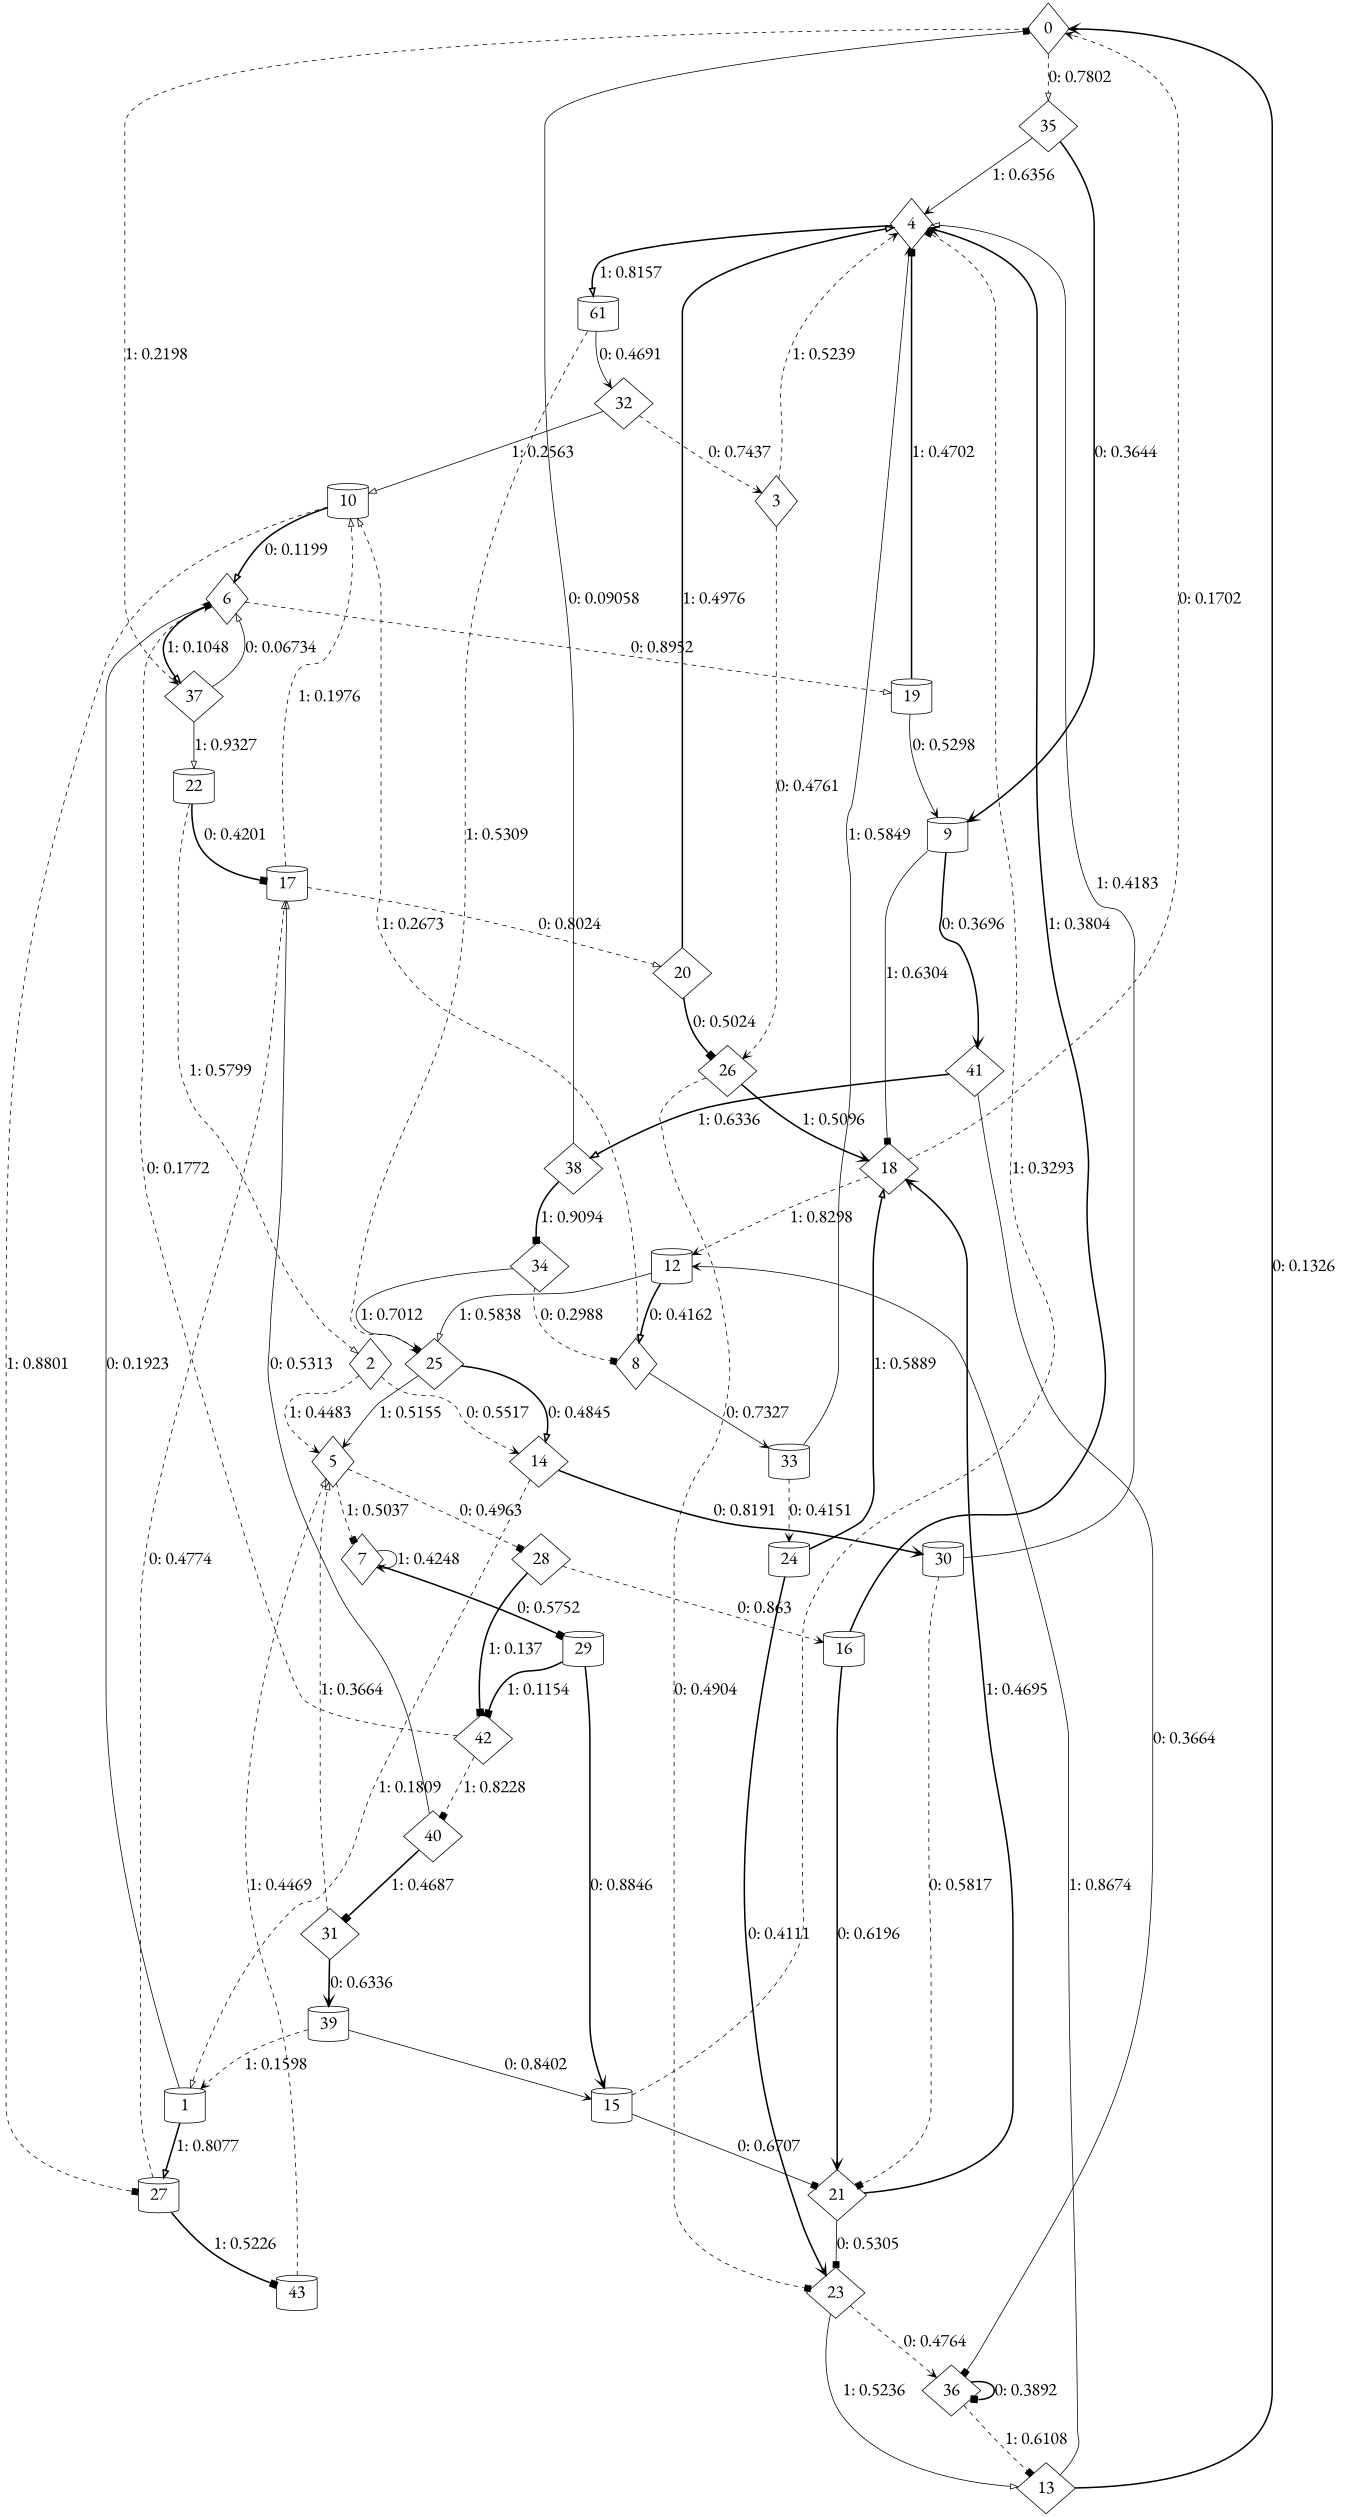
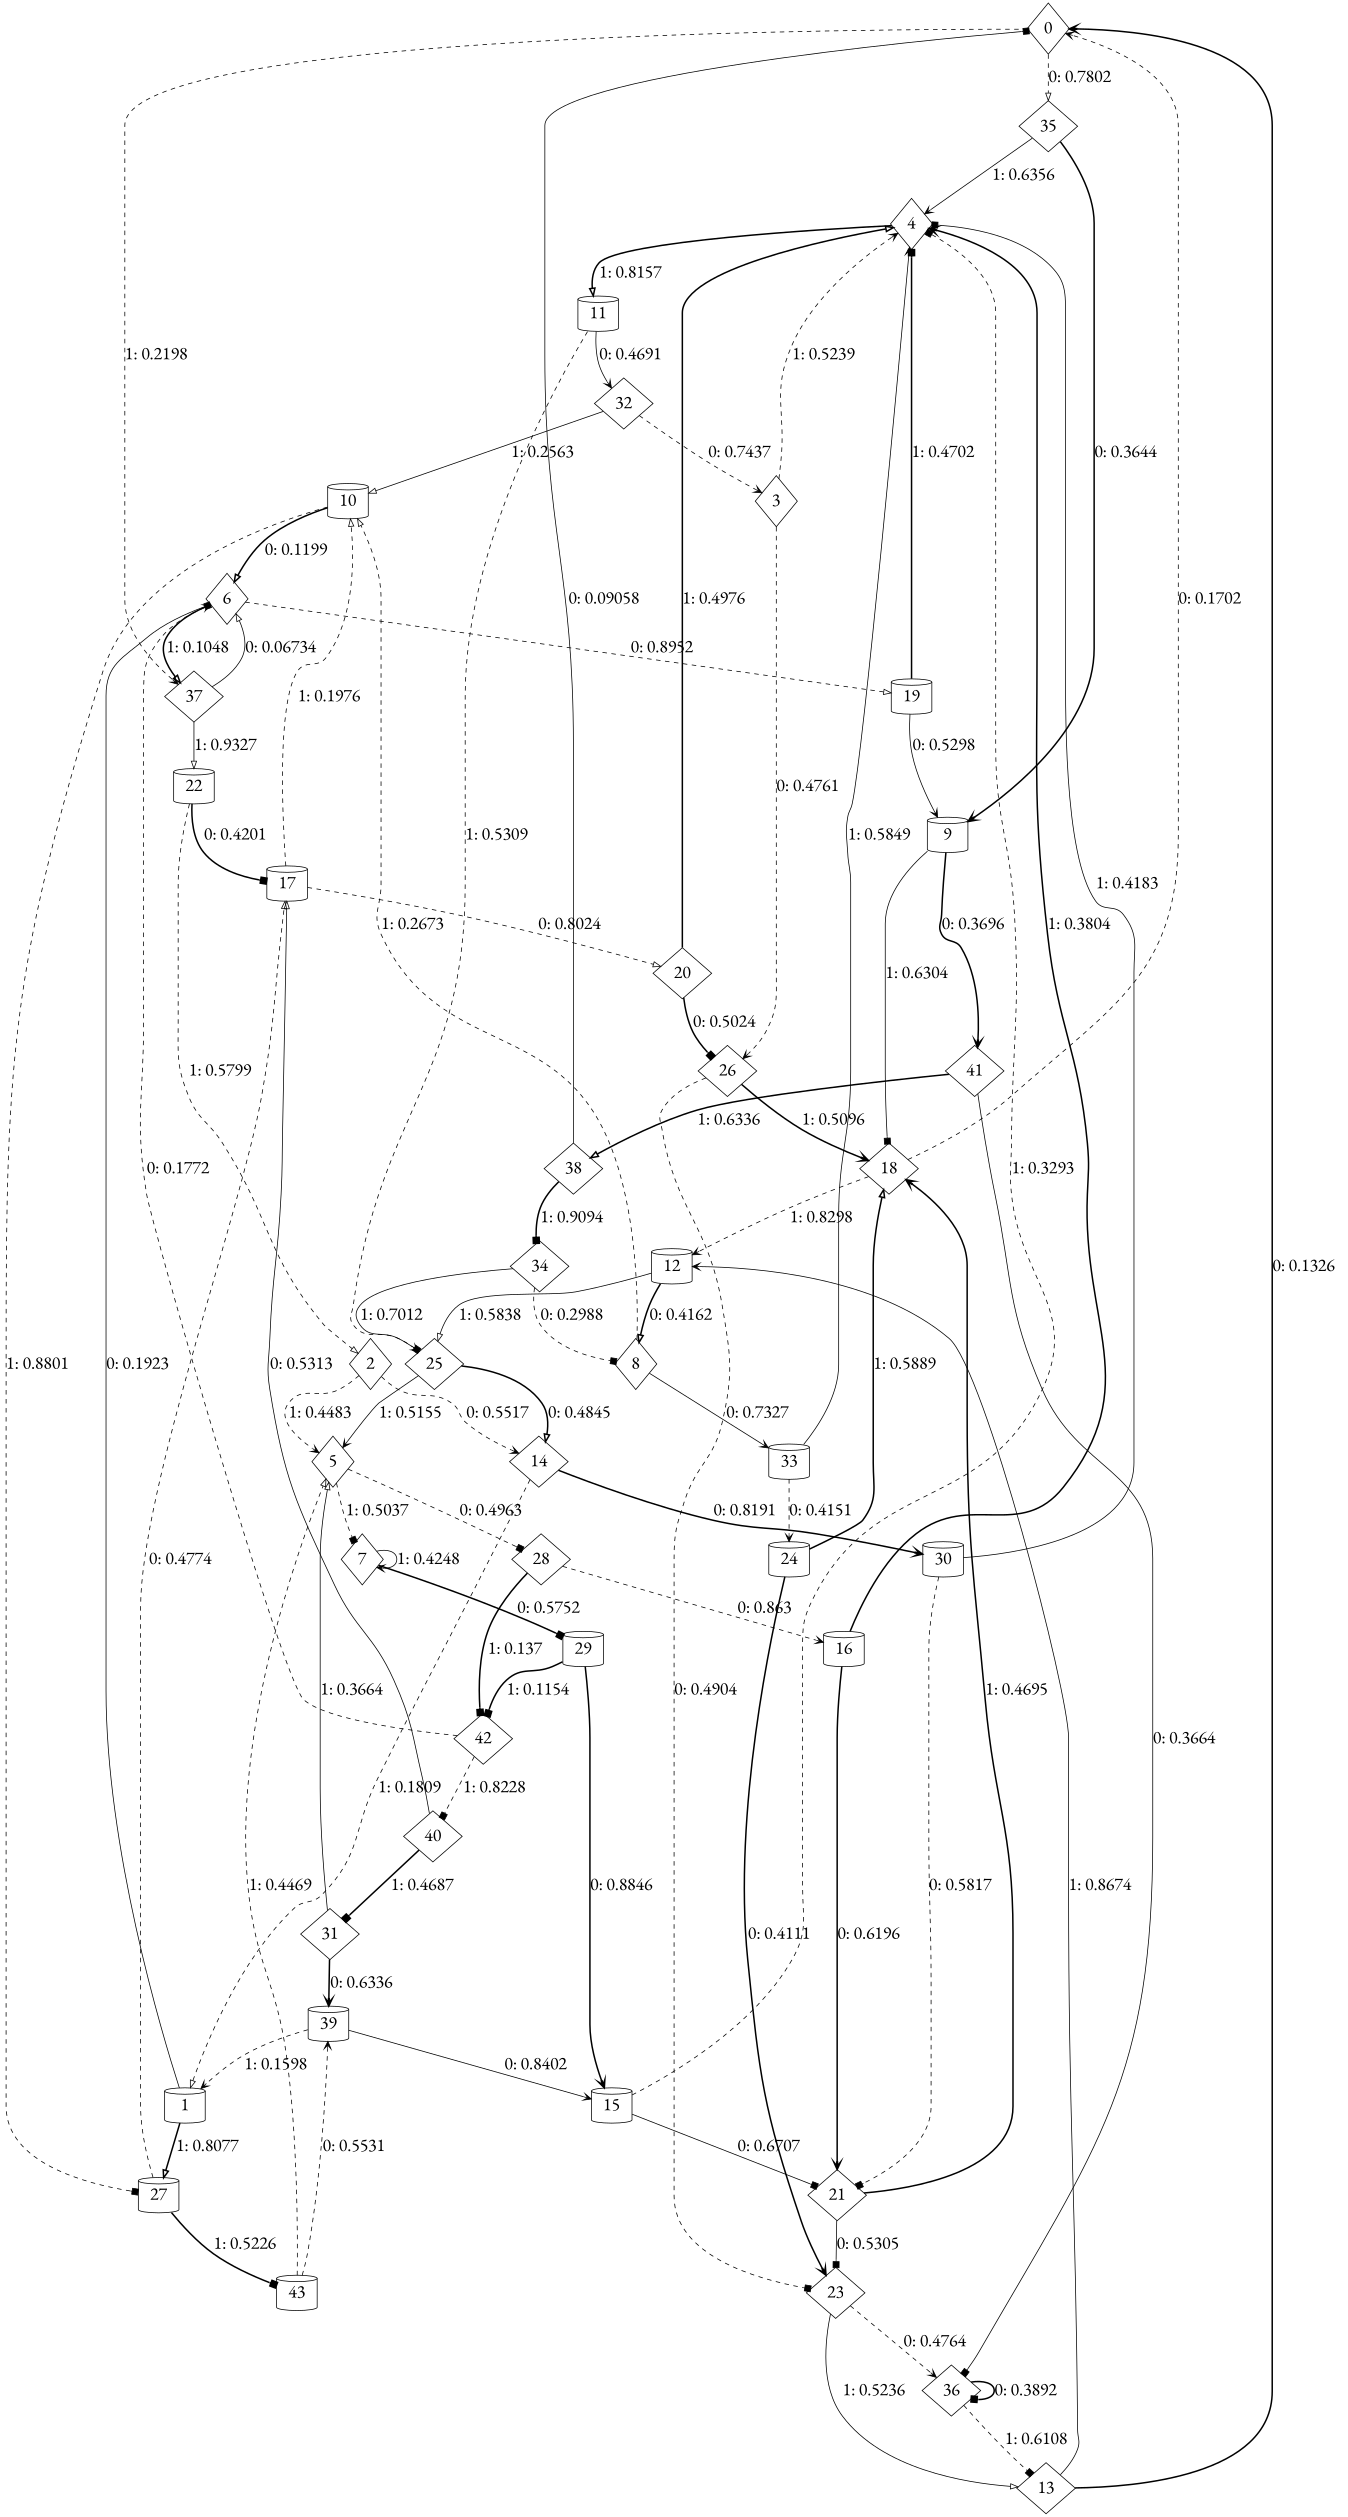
(598, 314) -> (598, 314)
(1109, 908) -> (1109, 908)
(320, 1700) -> (320, 1700)
none -> (320, 2163)
